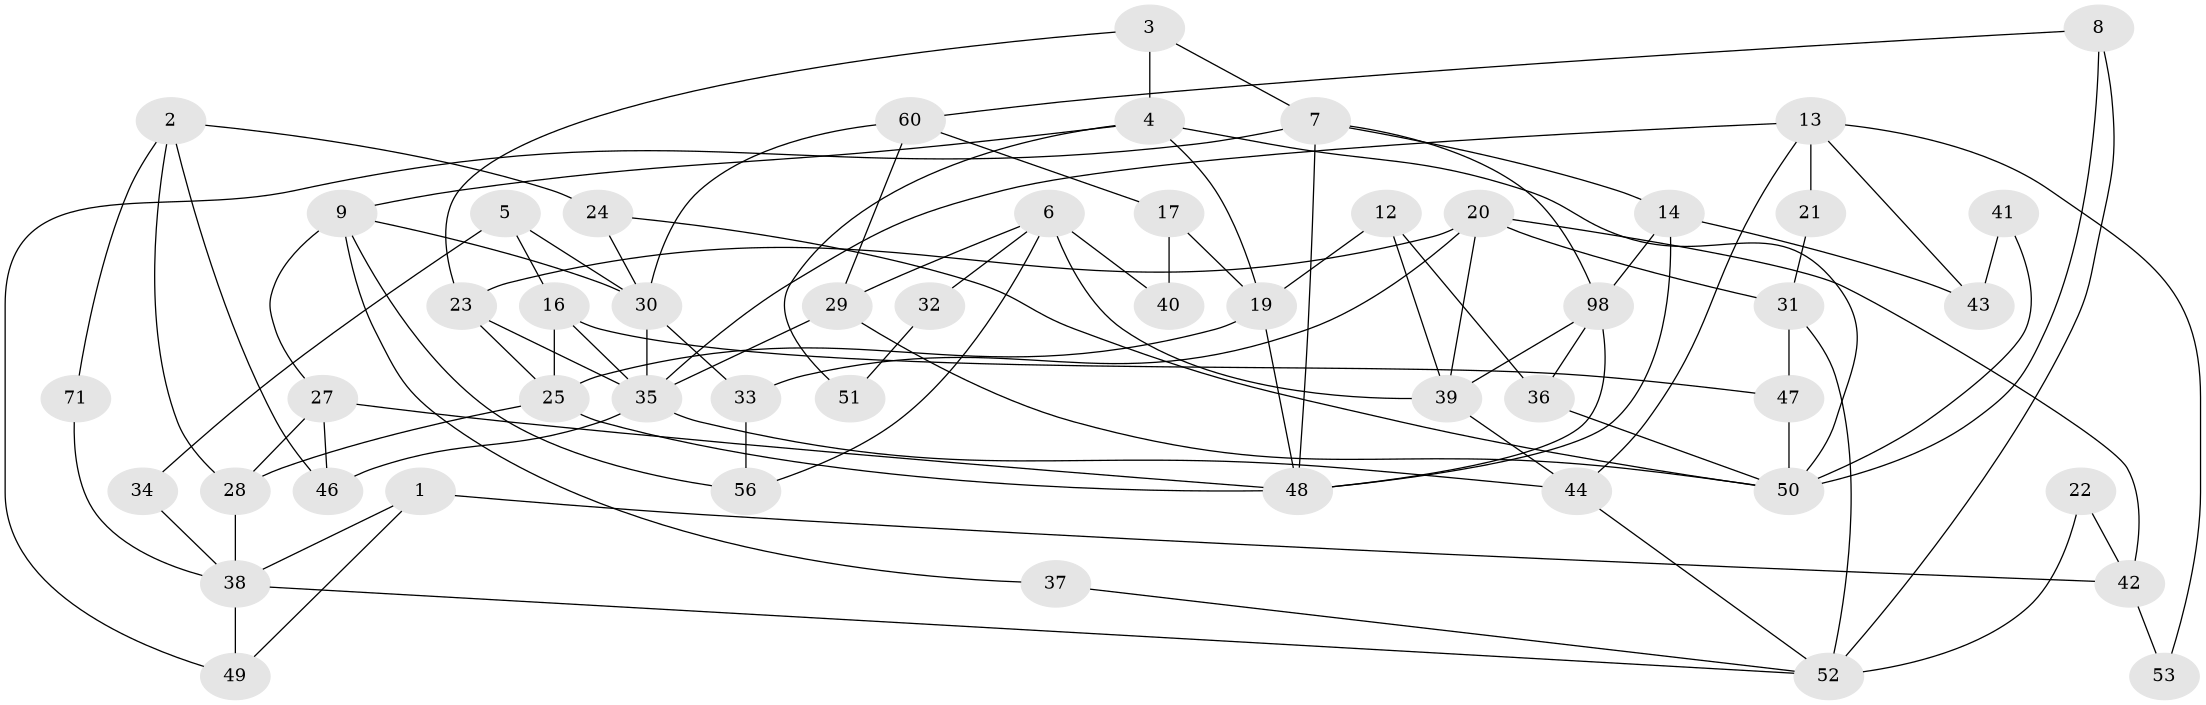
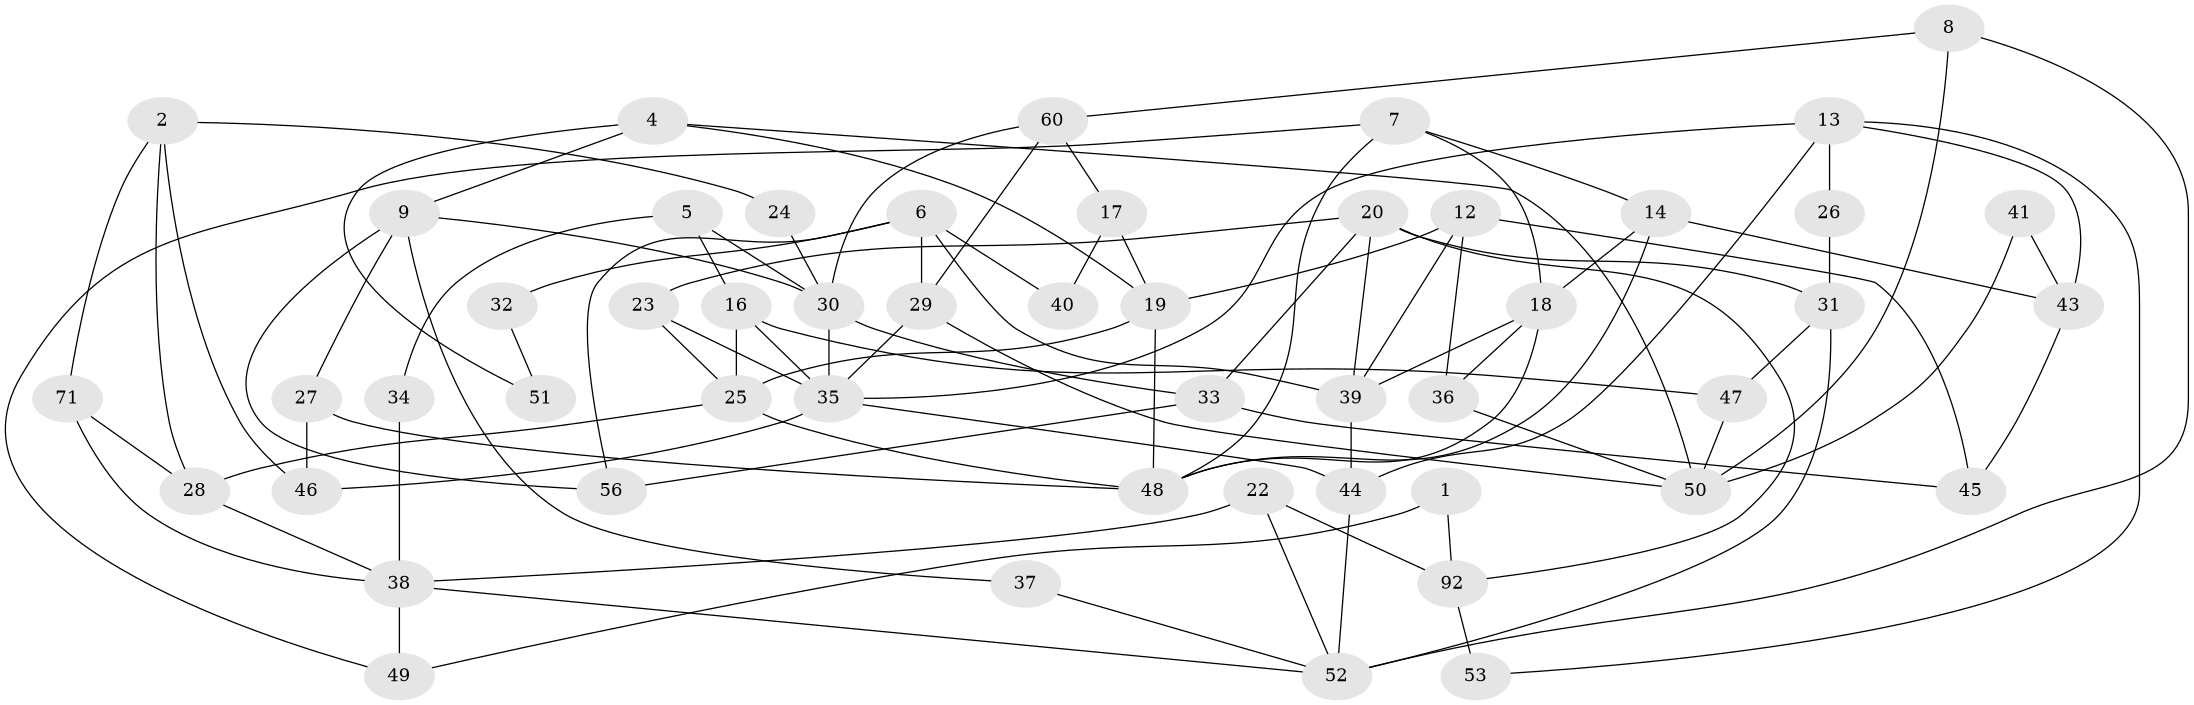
(1150, 28) -> none
(1811, 213) -> (1830, 213)
(1599, 306) -> (1542, 306)
(1106, 340) -> none
(279, 445) -> (131, 445)
none -> (1971, 491)
(328, 538) -> (834, 556)
(2130, 584) -> (1453, 584)
